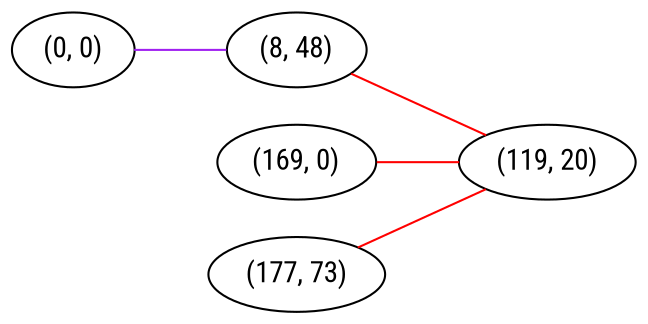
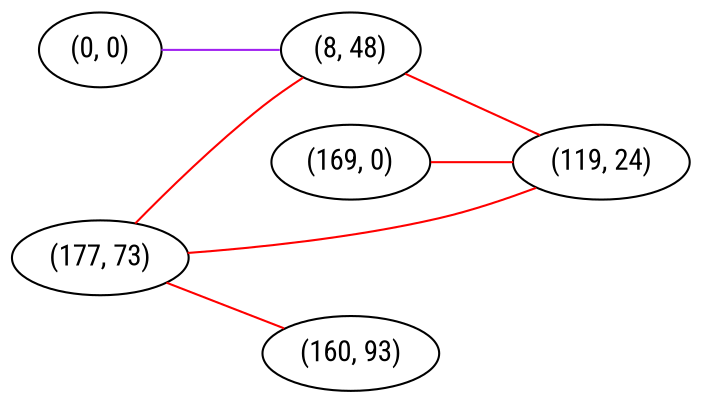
none -> (216, 146)
(547, 162) -> (601, 162)
none -> (351, 353)
